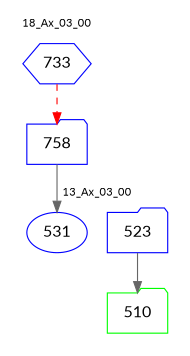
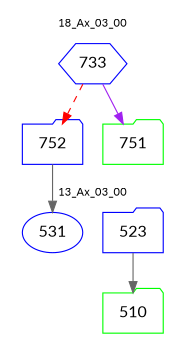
(57, 144) -> (53, 144)
none -> (133, 144)
